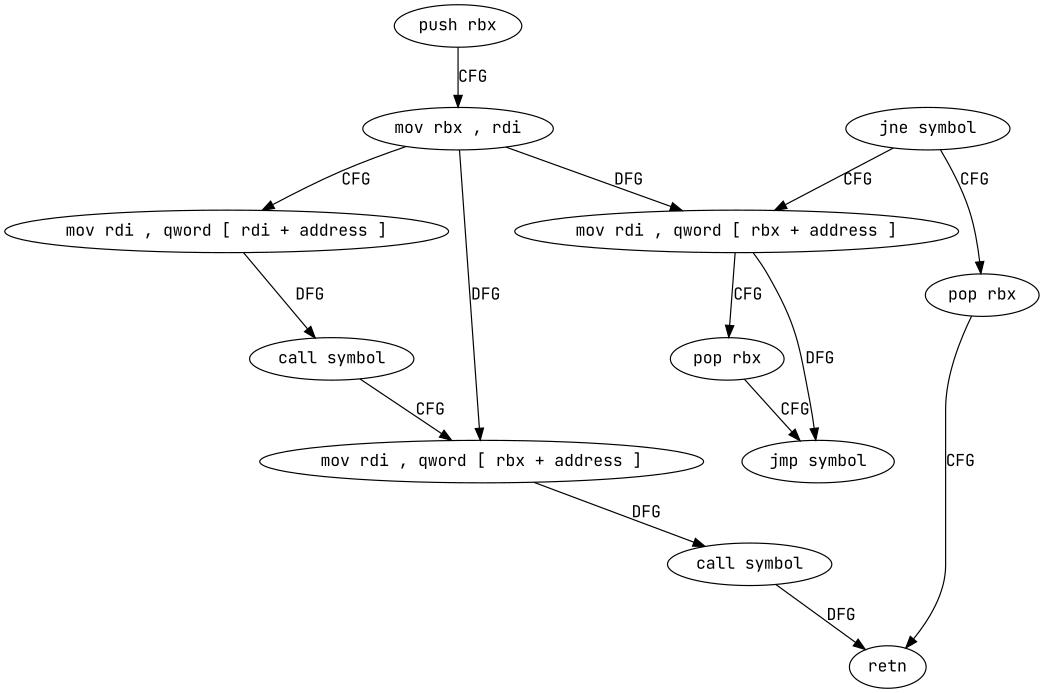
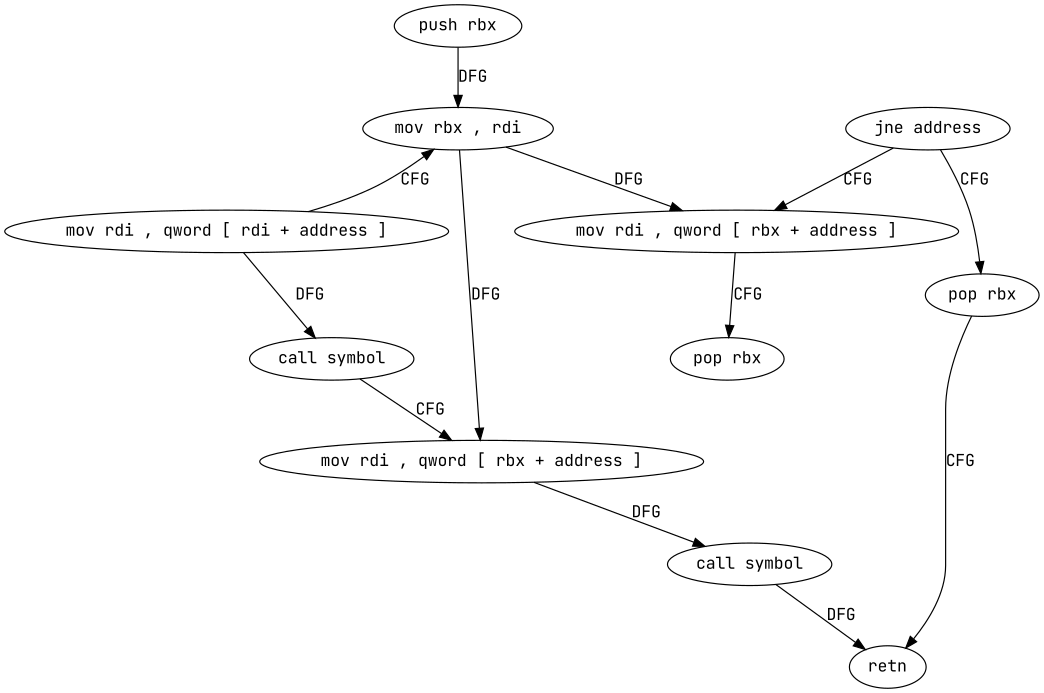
(473, 77) -> (473, 77)
(928, 129) -> (928, 129)
(338, 173) -> (369, 190)
(818, 462) -> none
